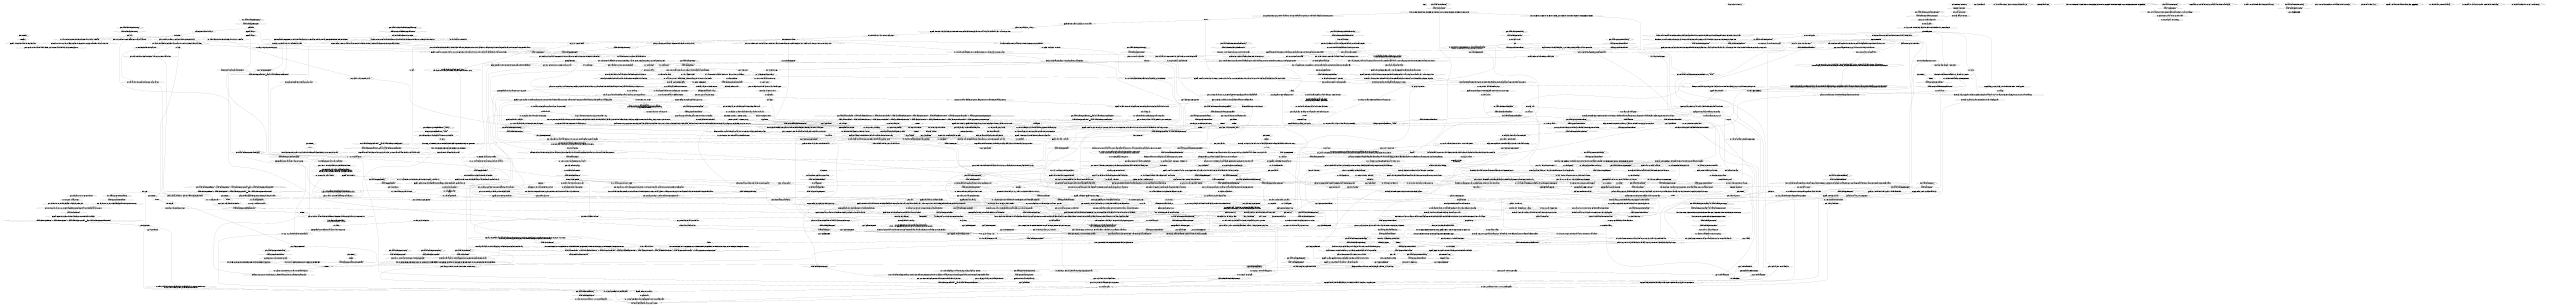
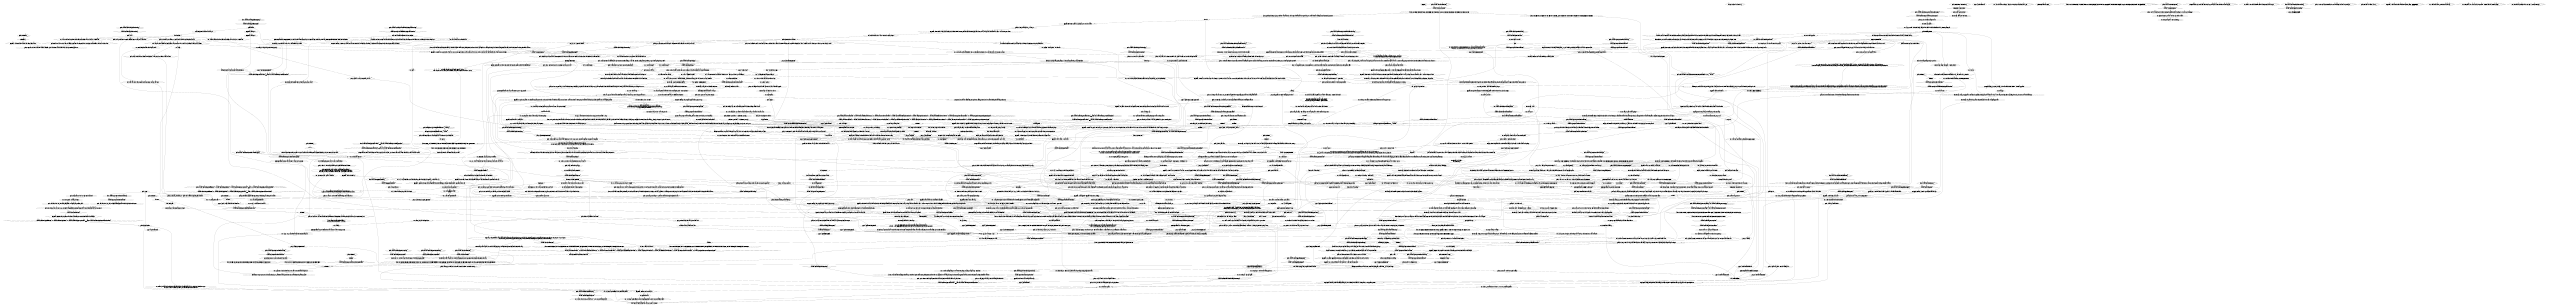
(1424, 4) -> (1423, 4)
